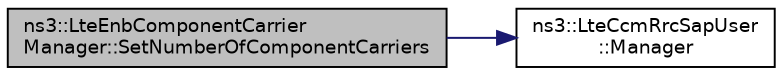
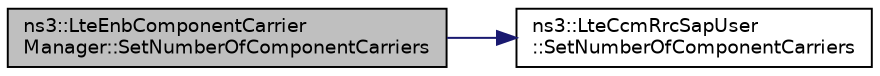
(646, 38) -> (694, 38)
